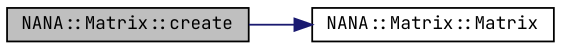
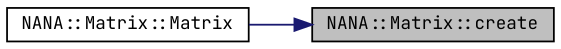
(272, 25) -> (272, 25)
